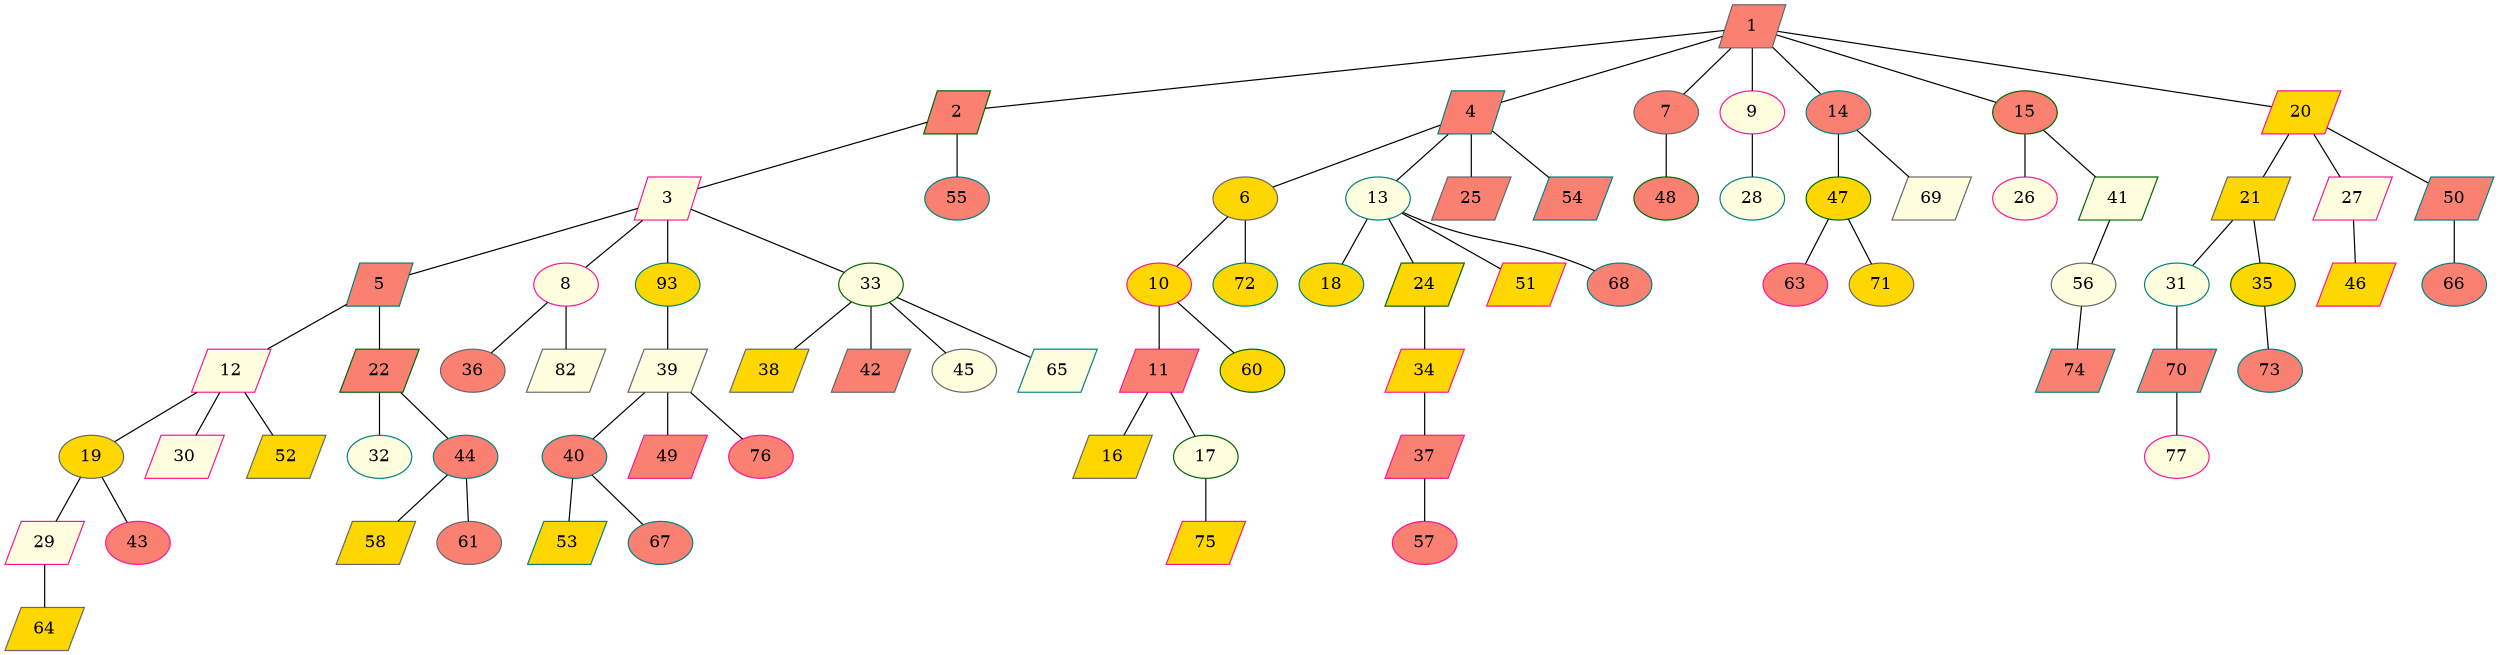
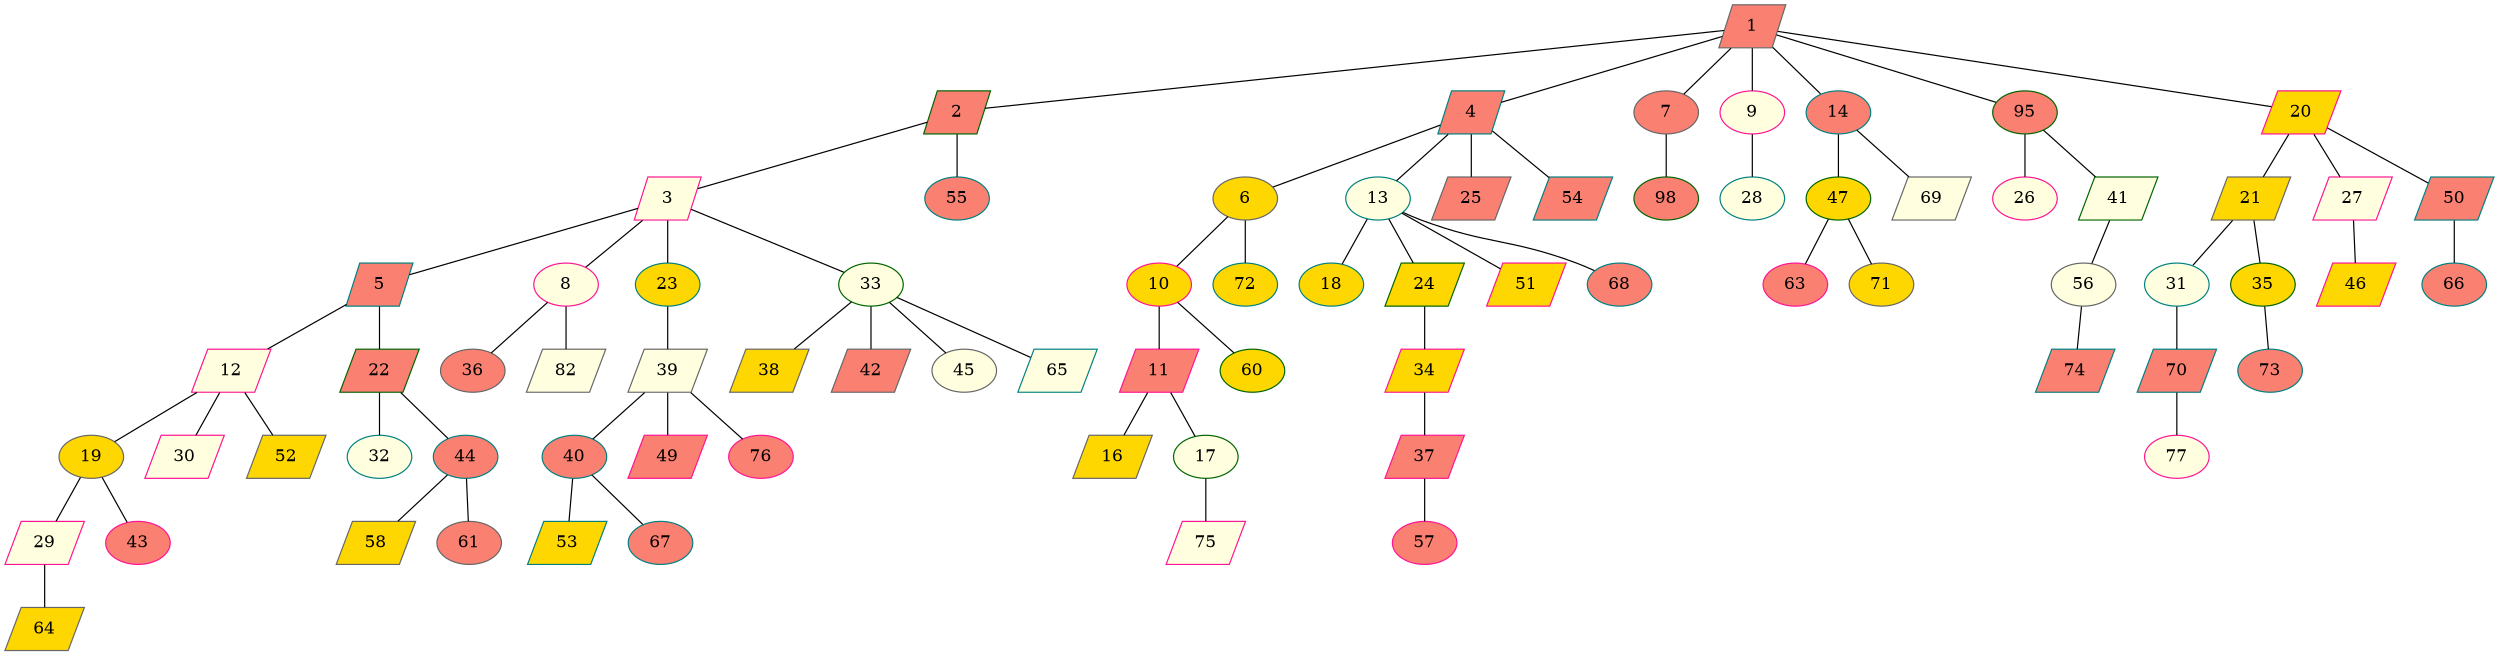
(2025, 112) -> (2025, 112)
(1666, 199) -> (1666, 199)
(668, 285) -> (668, 285)
(1206, 543) -> (1206, 543)
